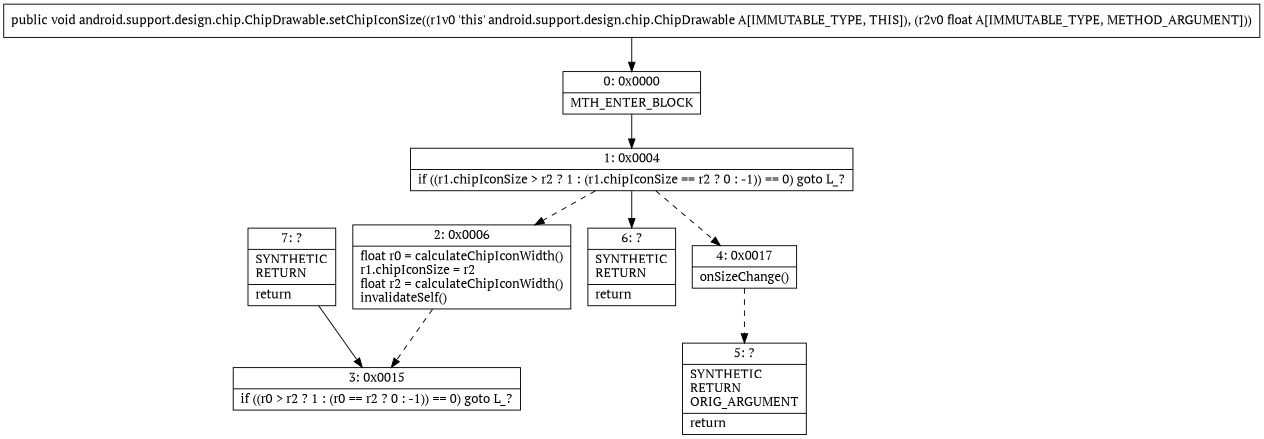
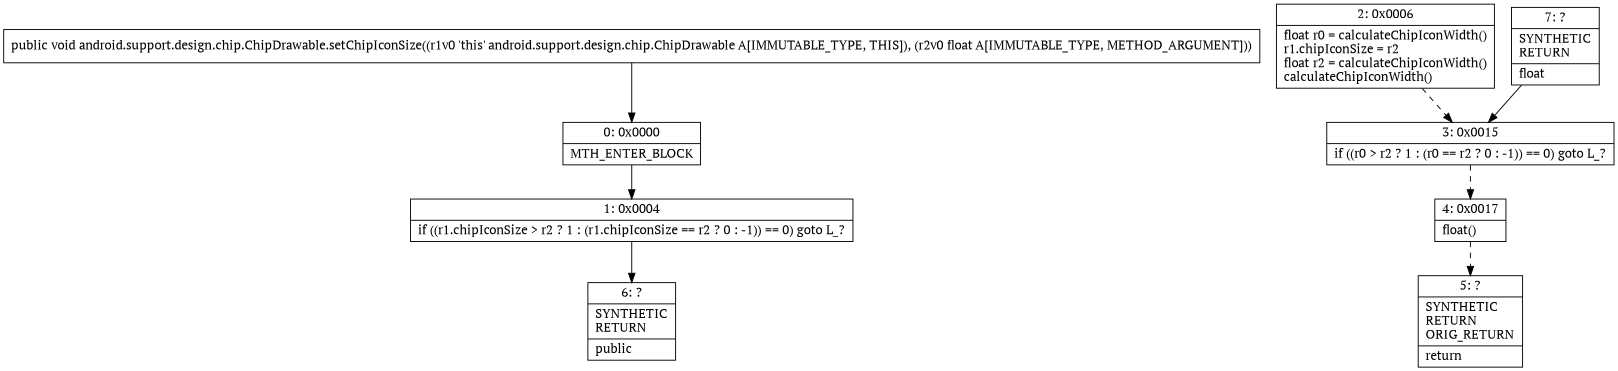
(569, 206) -> none
(685, 215) -> (1470, 177)
(744, 277) -> (1459, 230)
(274, 295) -> (1532, 74)
(614, 295) -> (614, 349)
(404, 298) -> (1358, 77)
(744, 402) -> (1470, 335)
